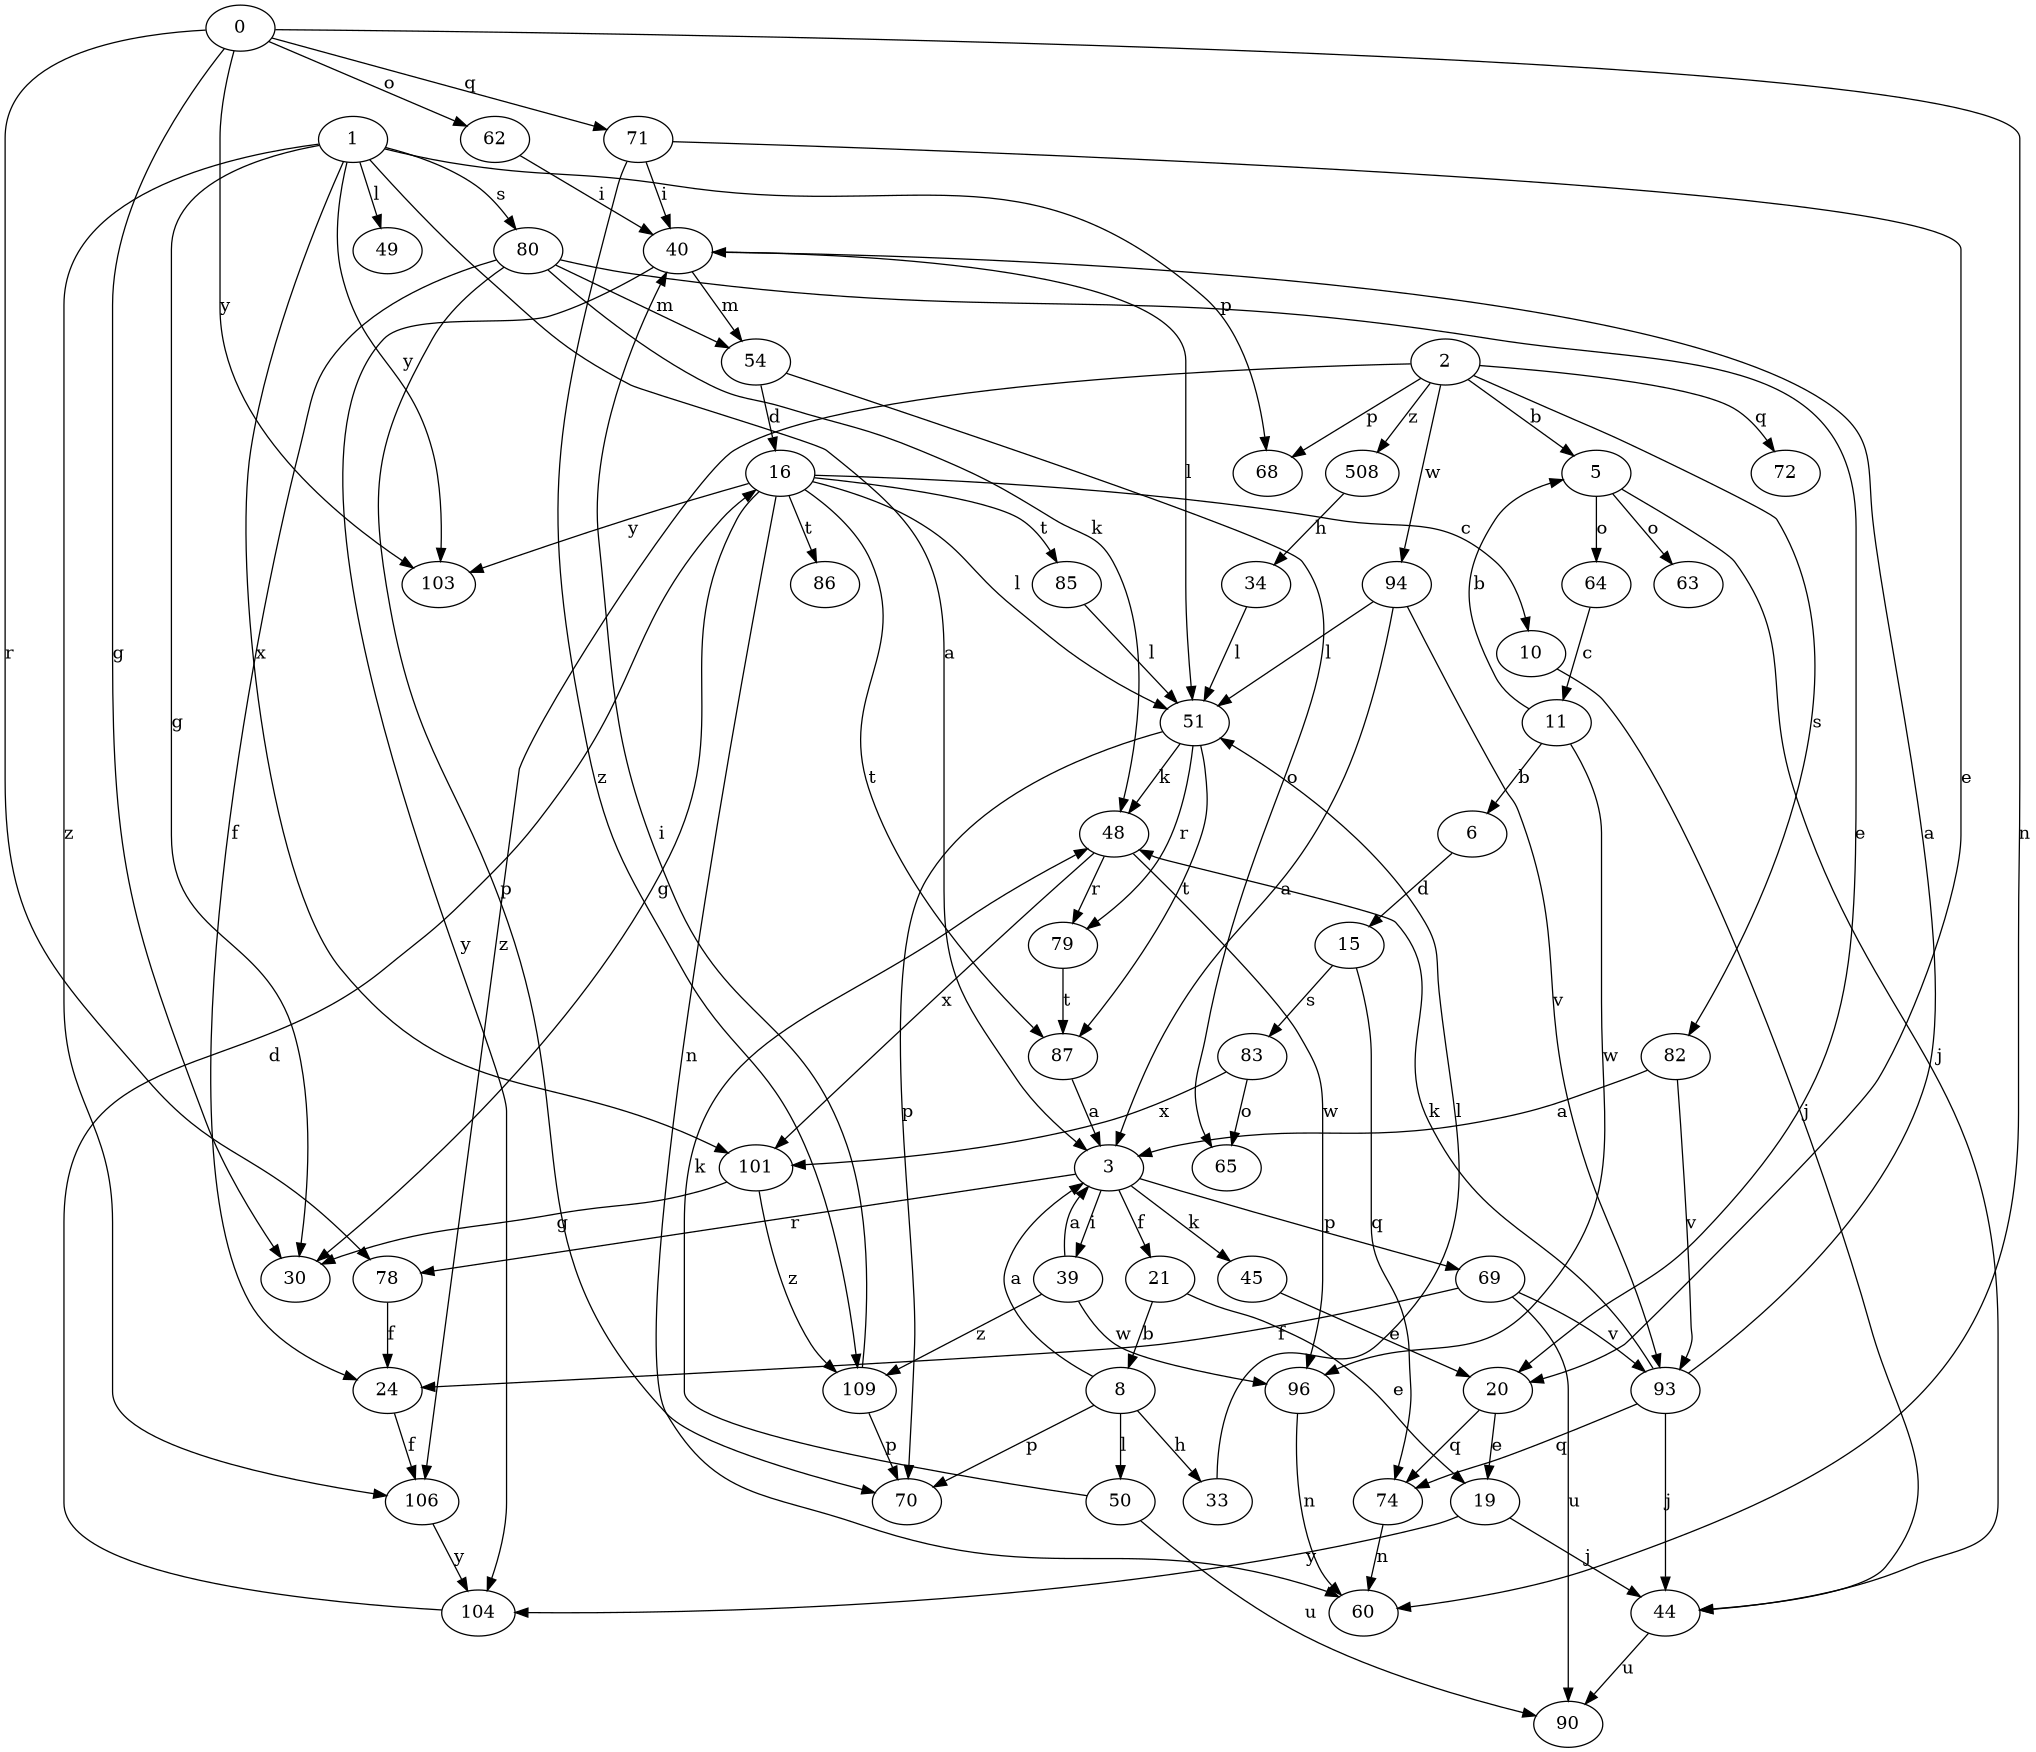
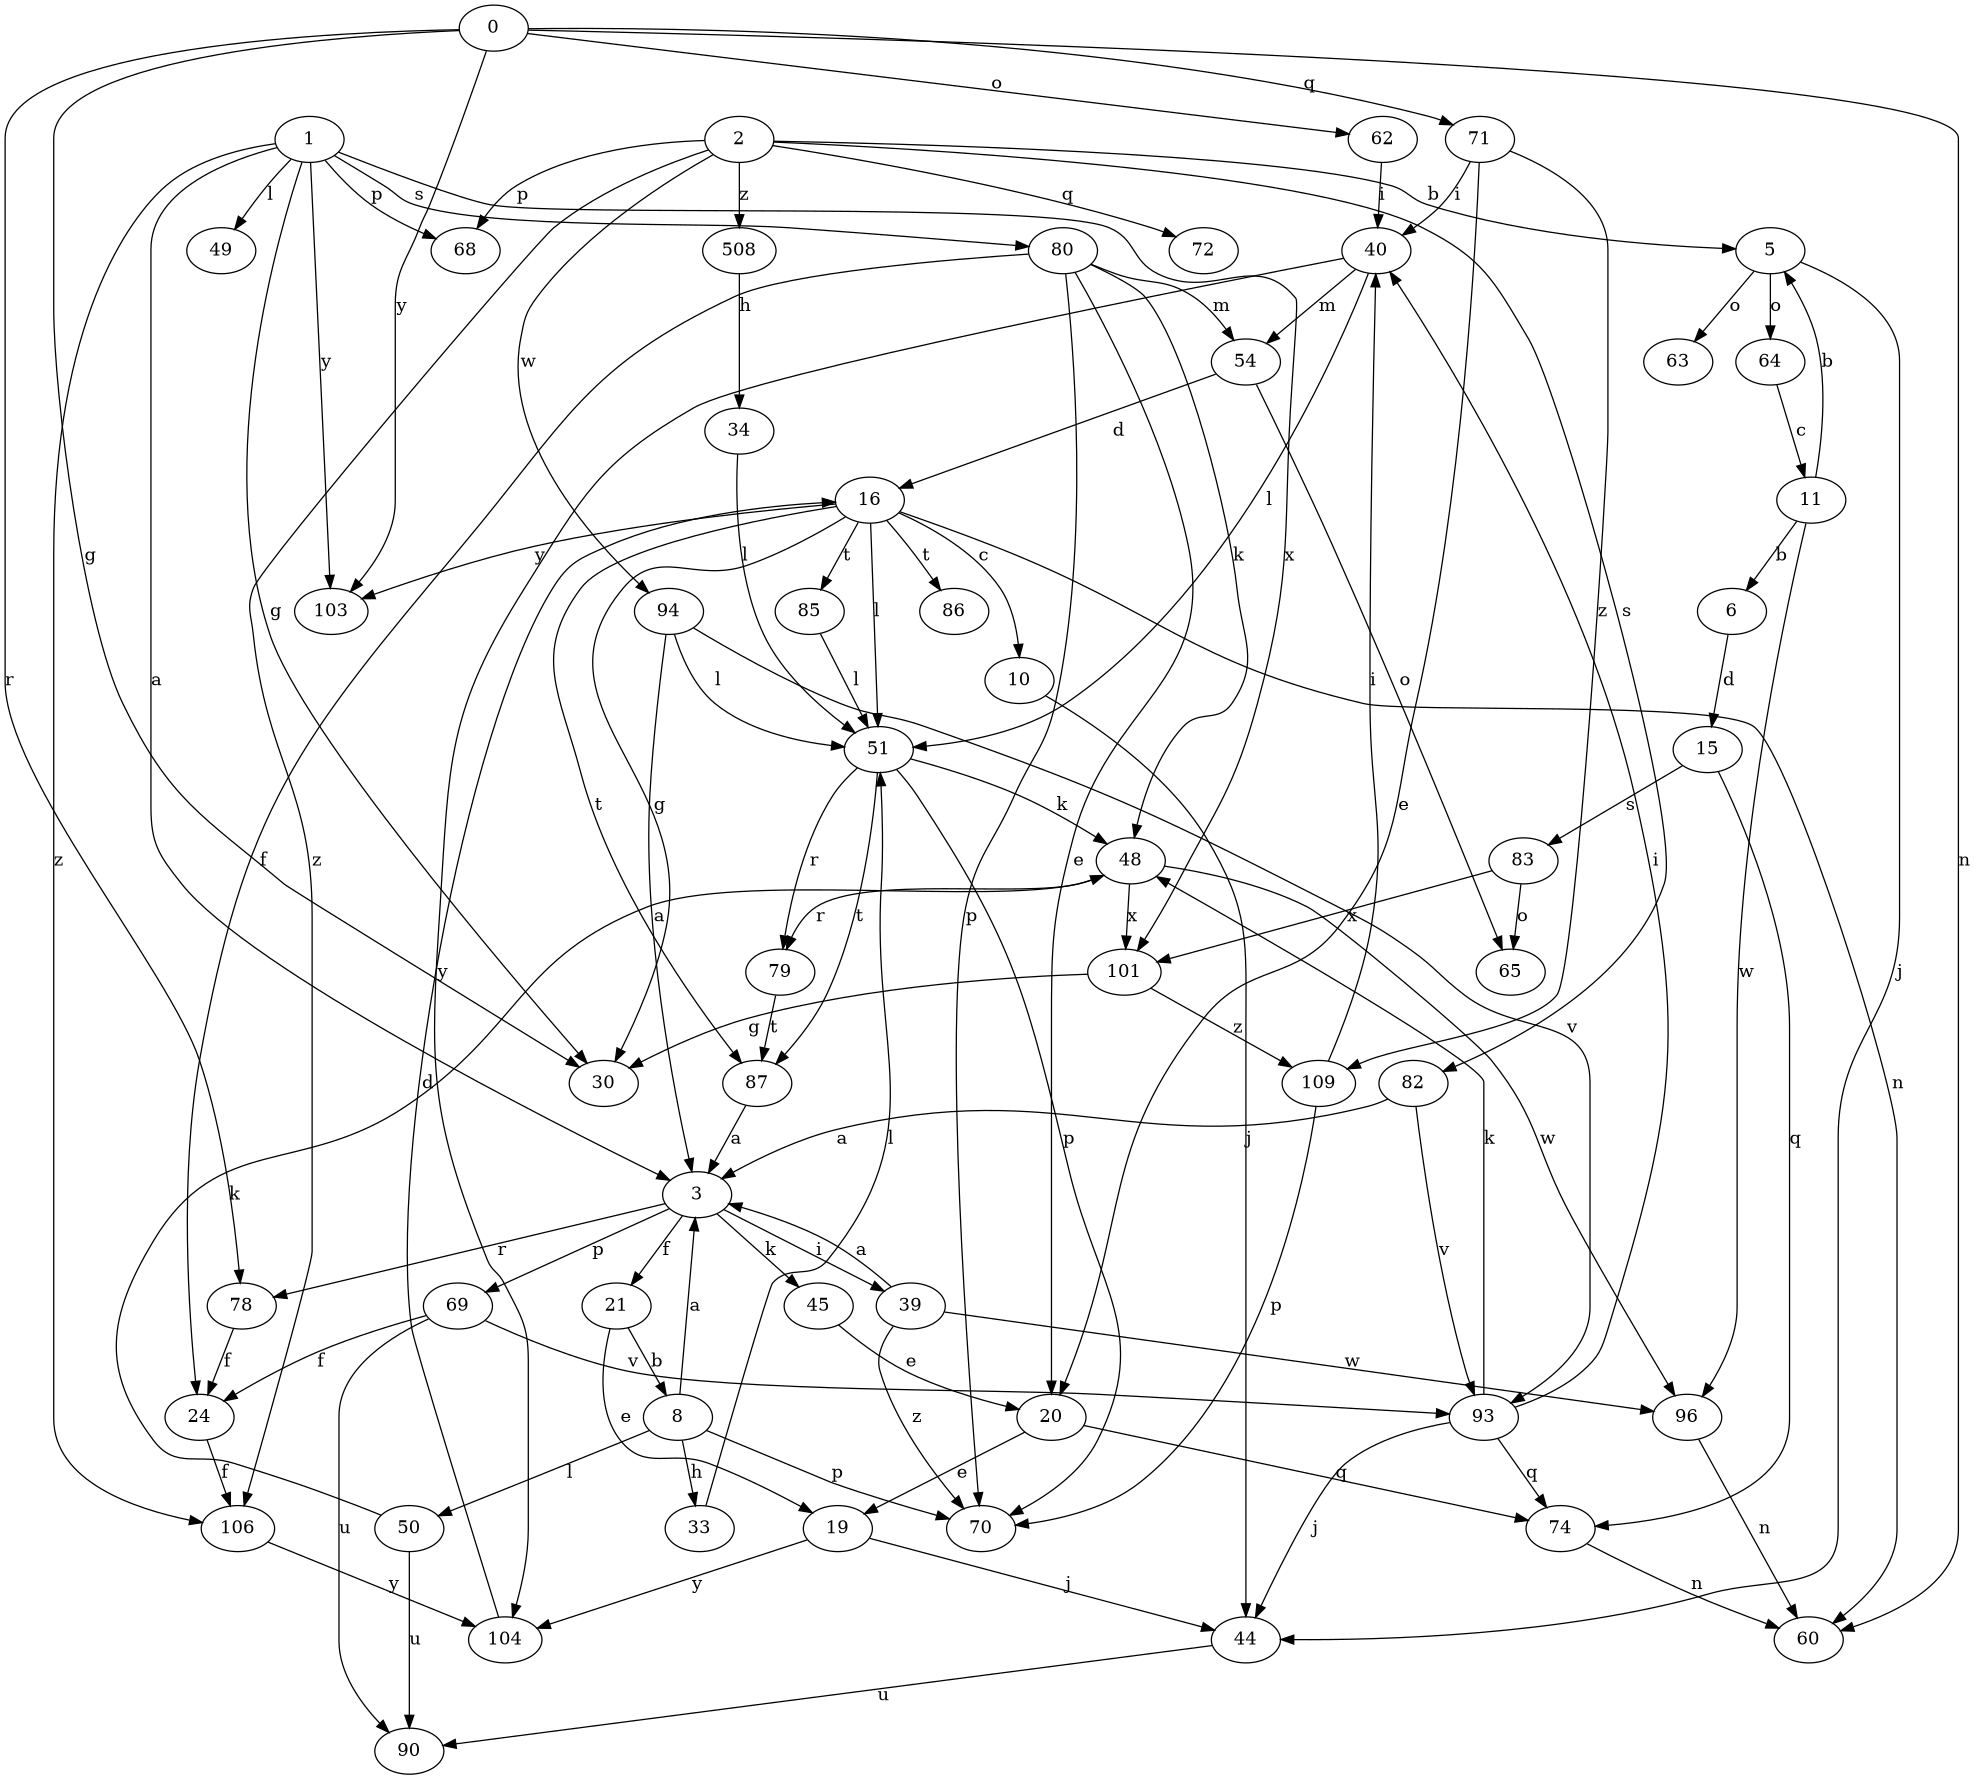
(1930, 834) -> (1656, 861)
(970, 1332) -> (899, 1417)
